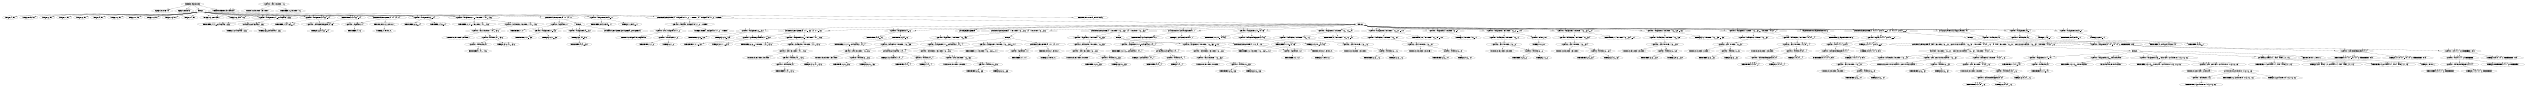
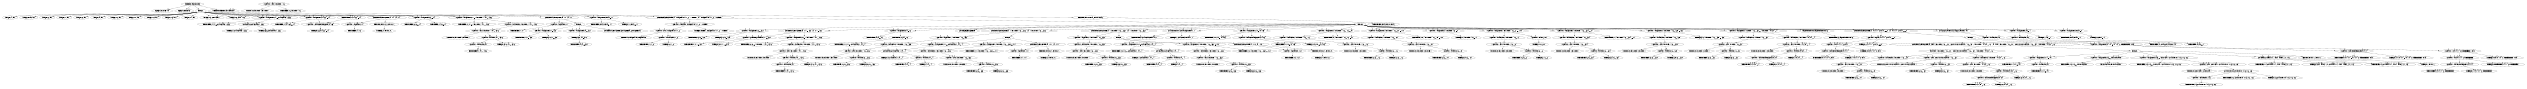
none -> (1384, 24)
